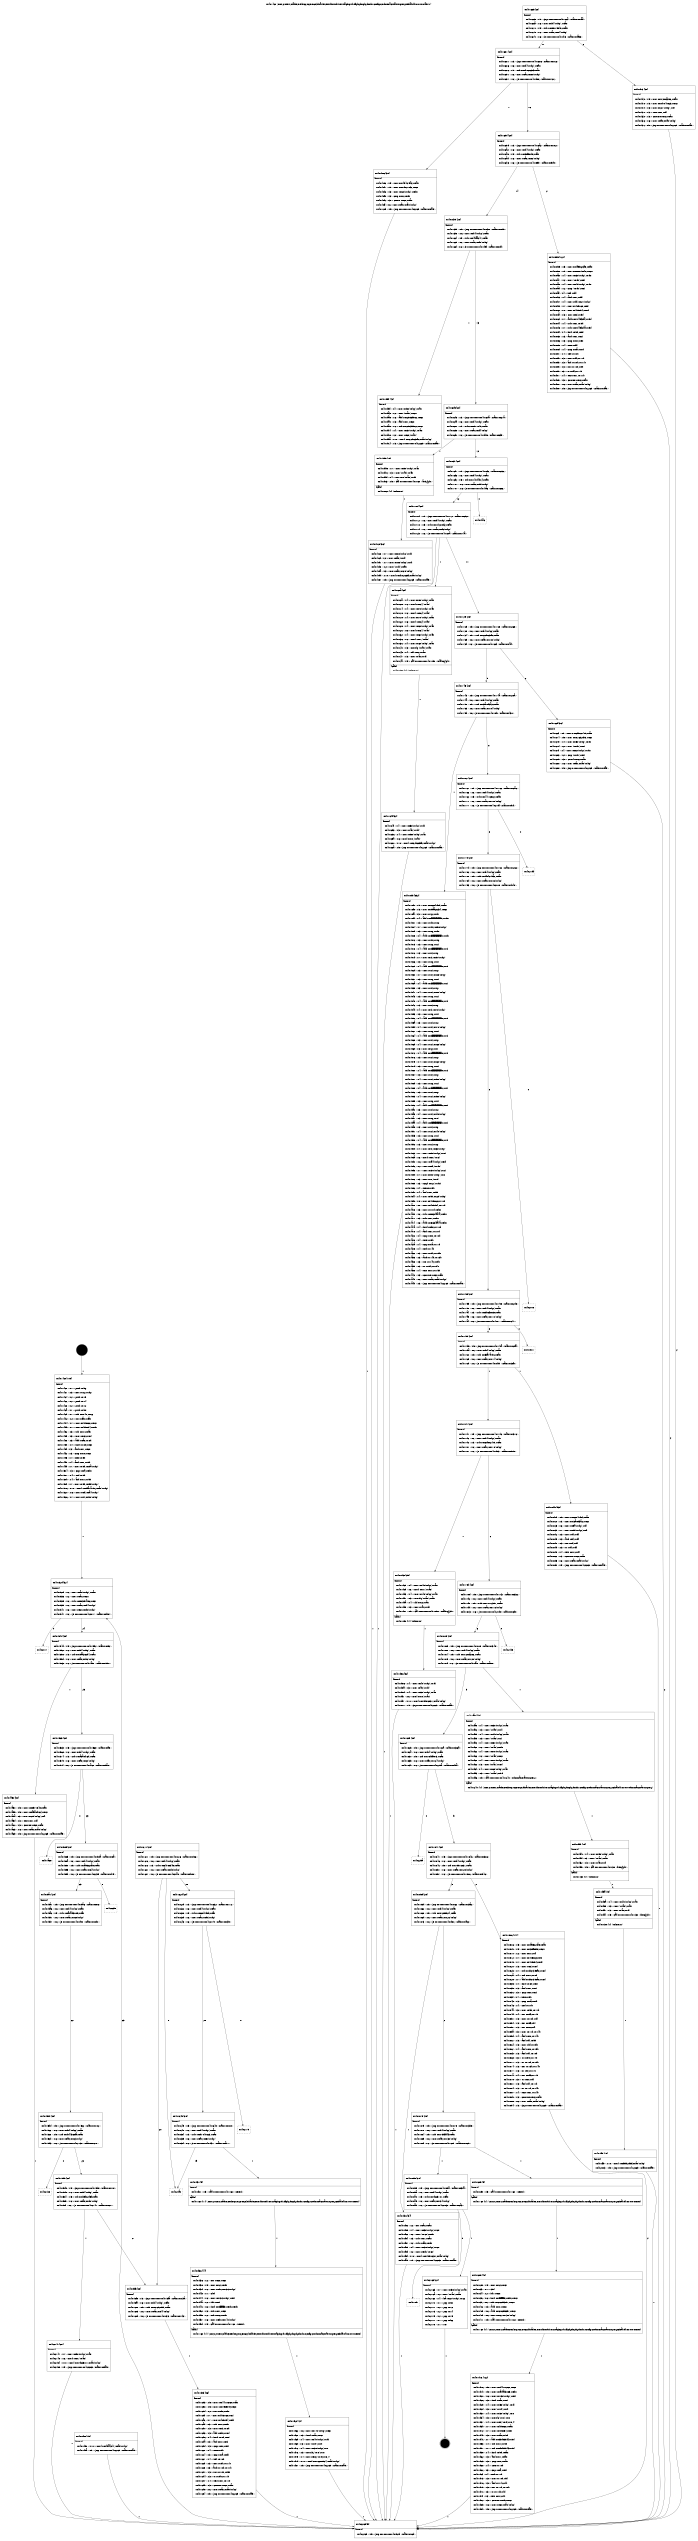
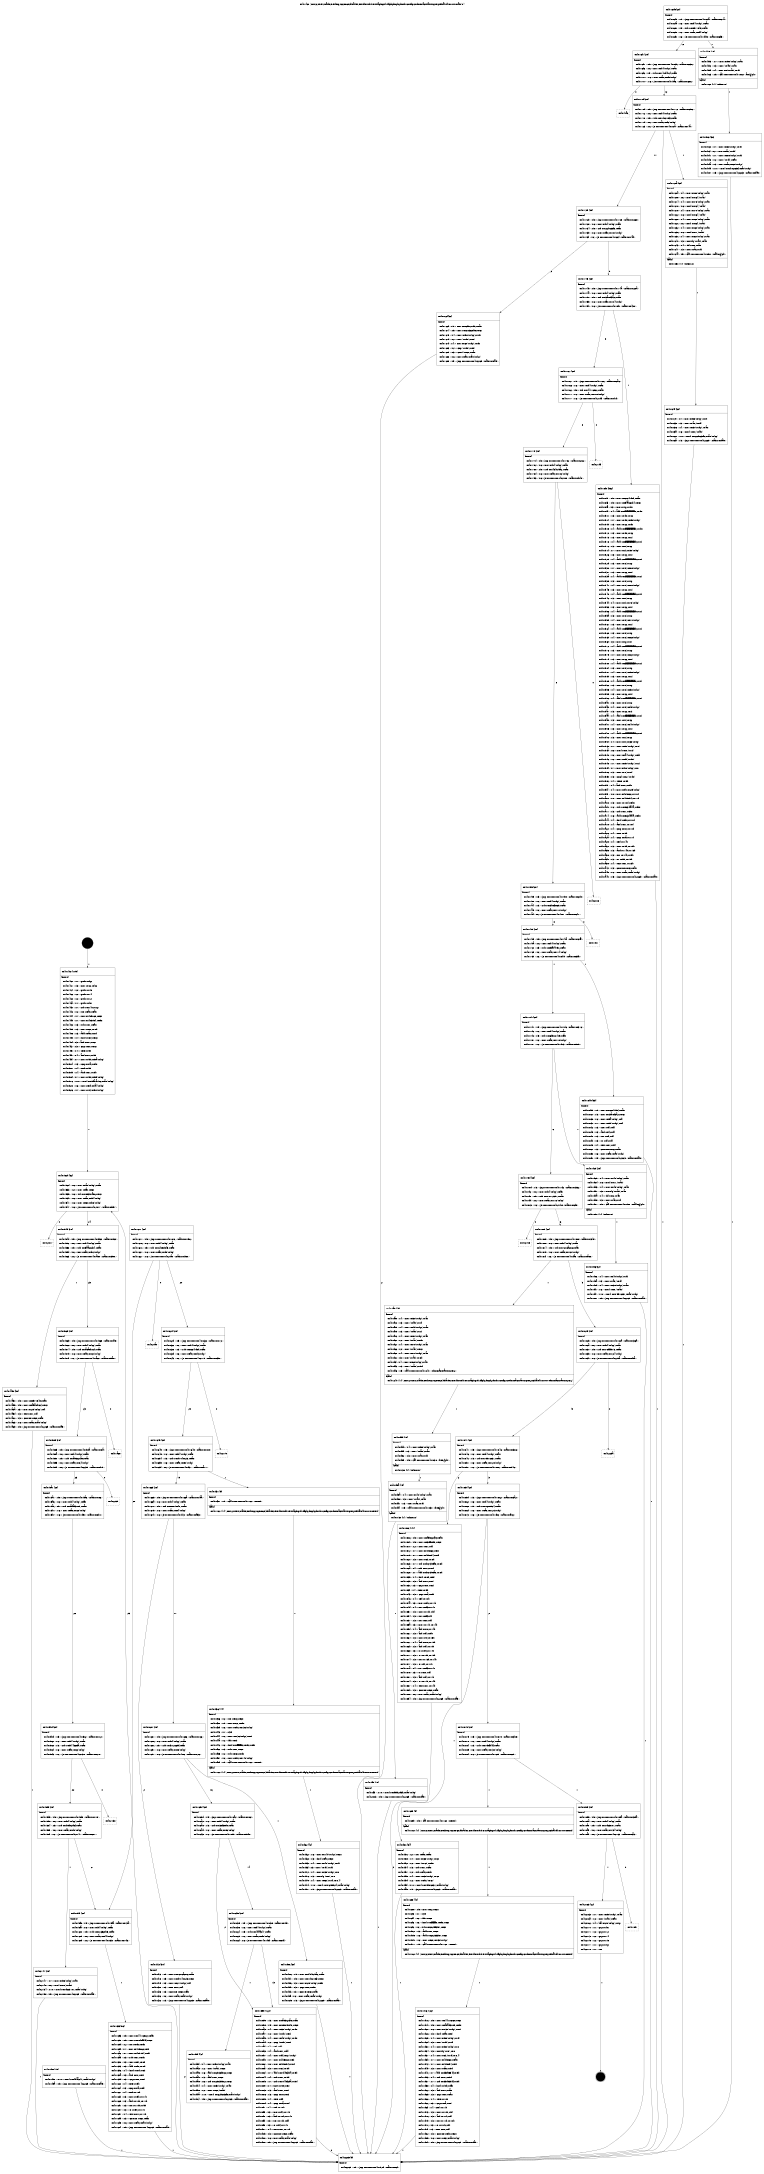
(476, 327) -> (267, 1975)
(187, 2167) -> (177, 1477)
